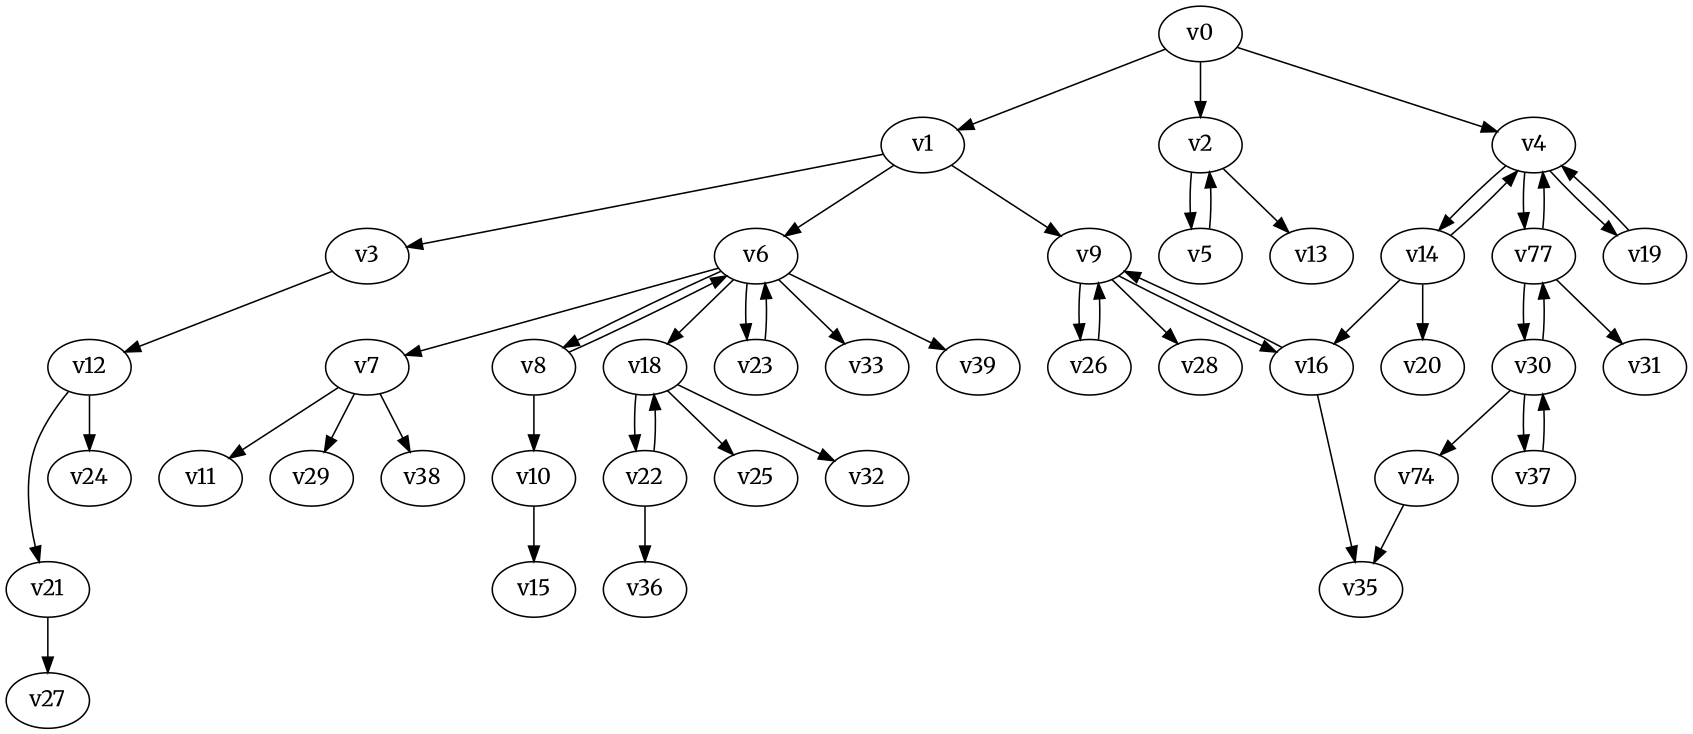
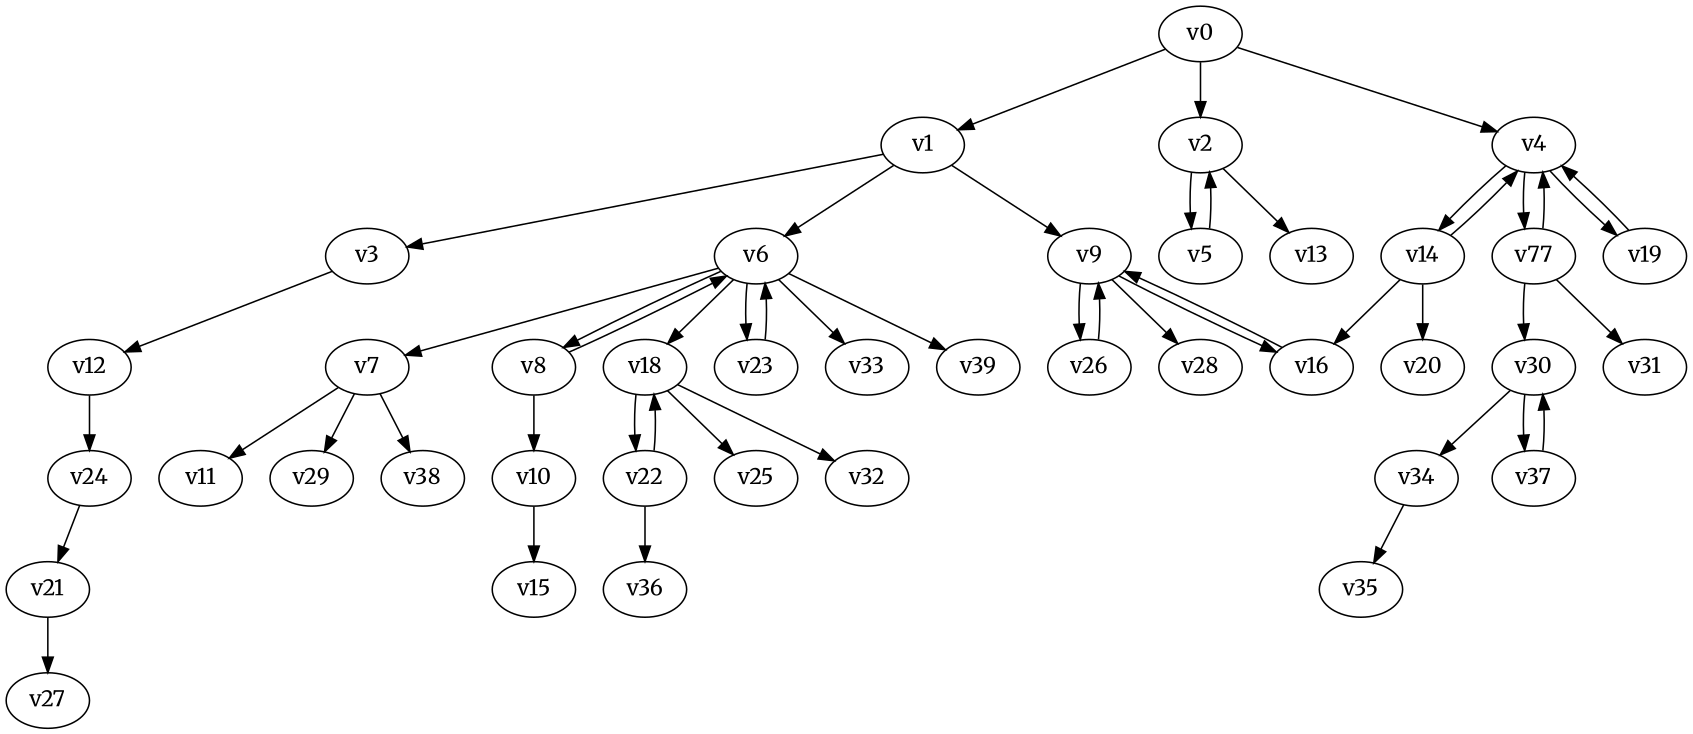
(1544, 319) -> none
(31, 465) -> (72, 526)
(1335, 471) -> none
(1417, 478) -> (1417, 478)
